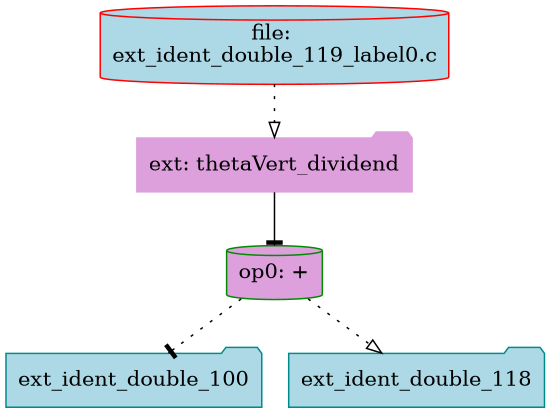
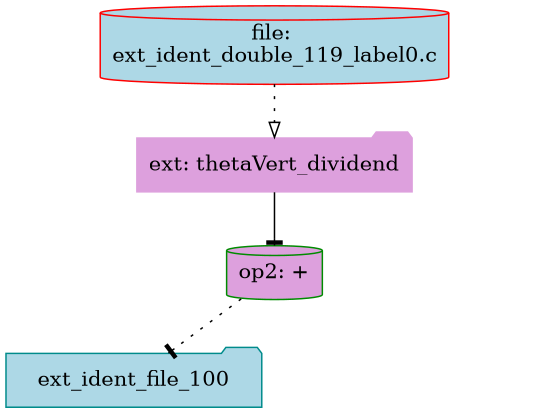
(274, 273) -> (274, 273)
(134, 380) -> (134, 380)
(417, 380) -> none
